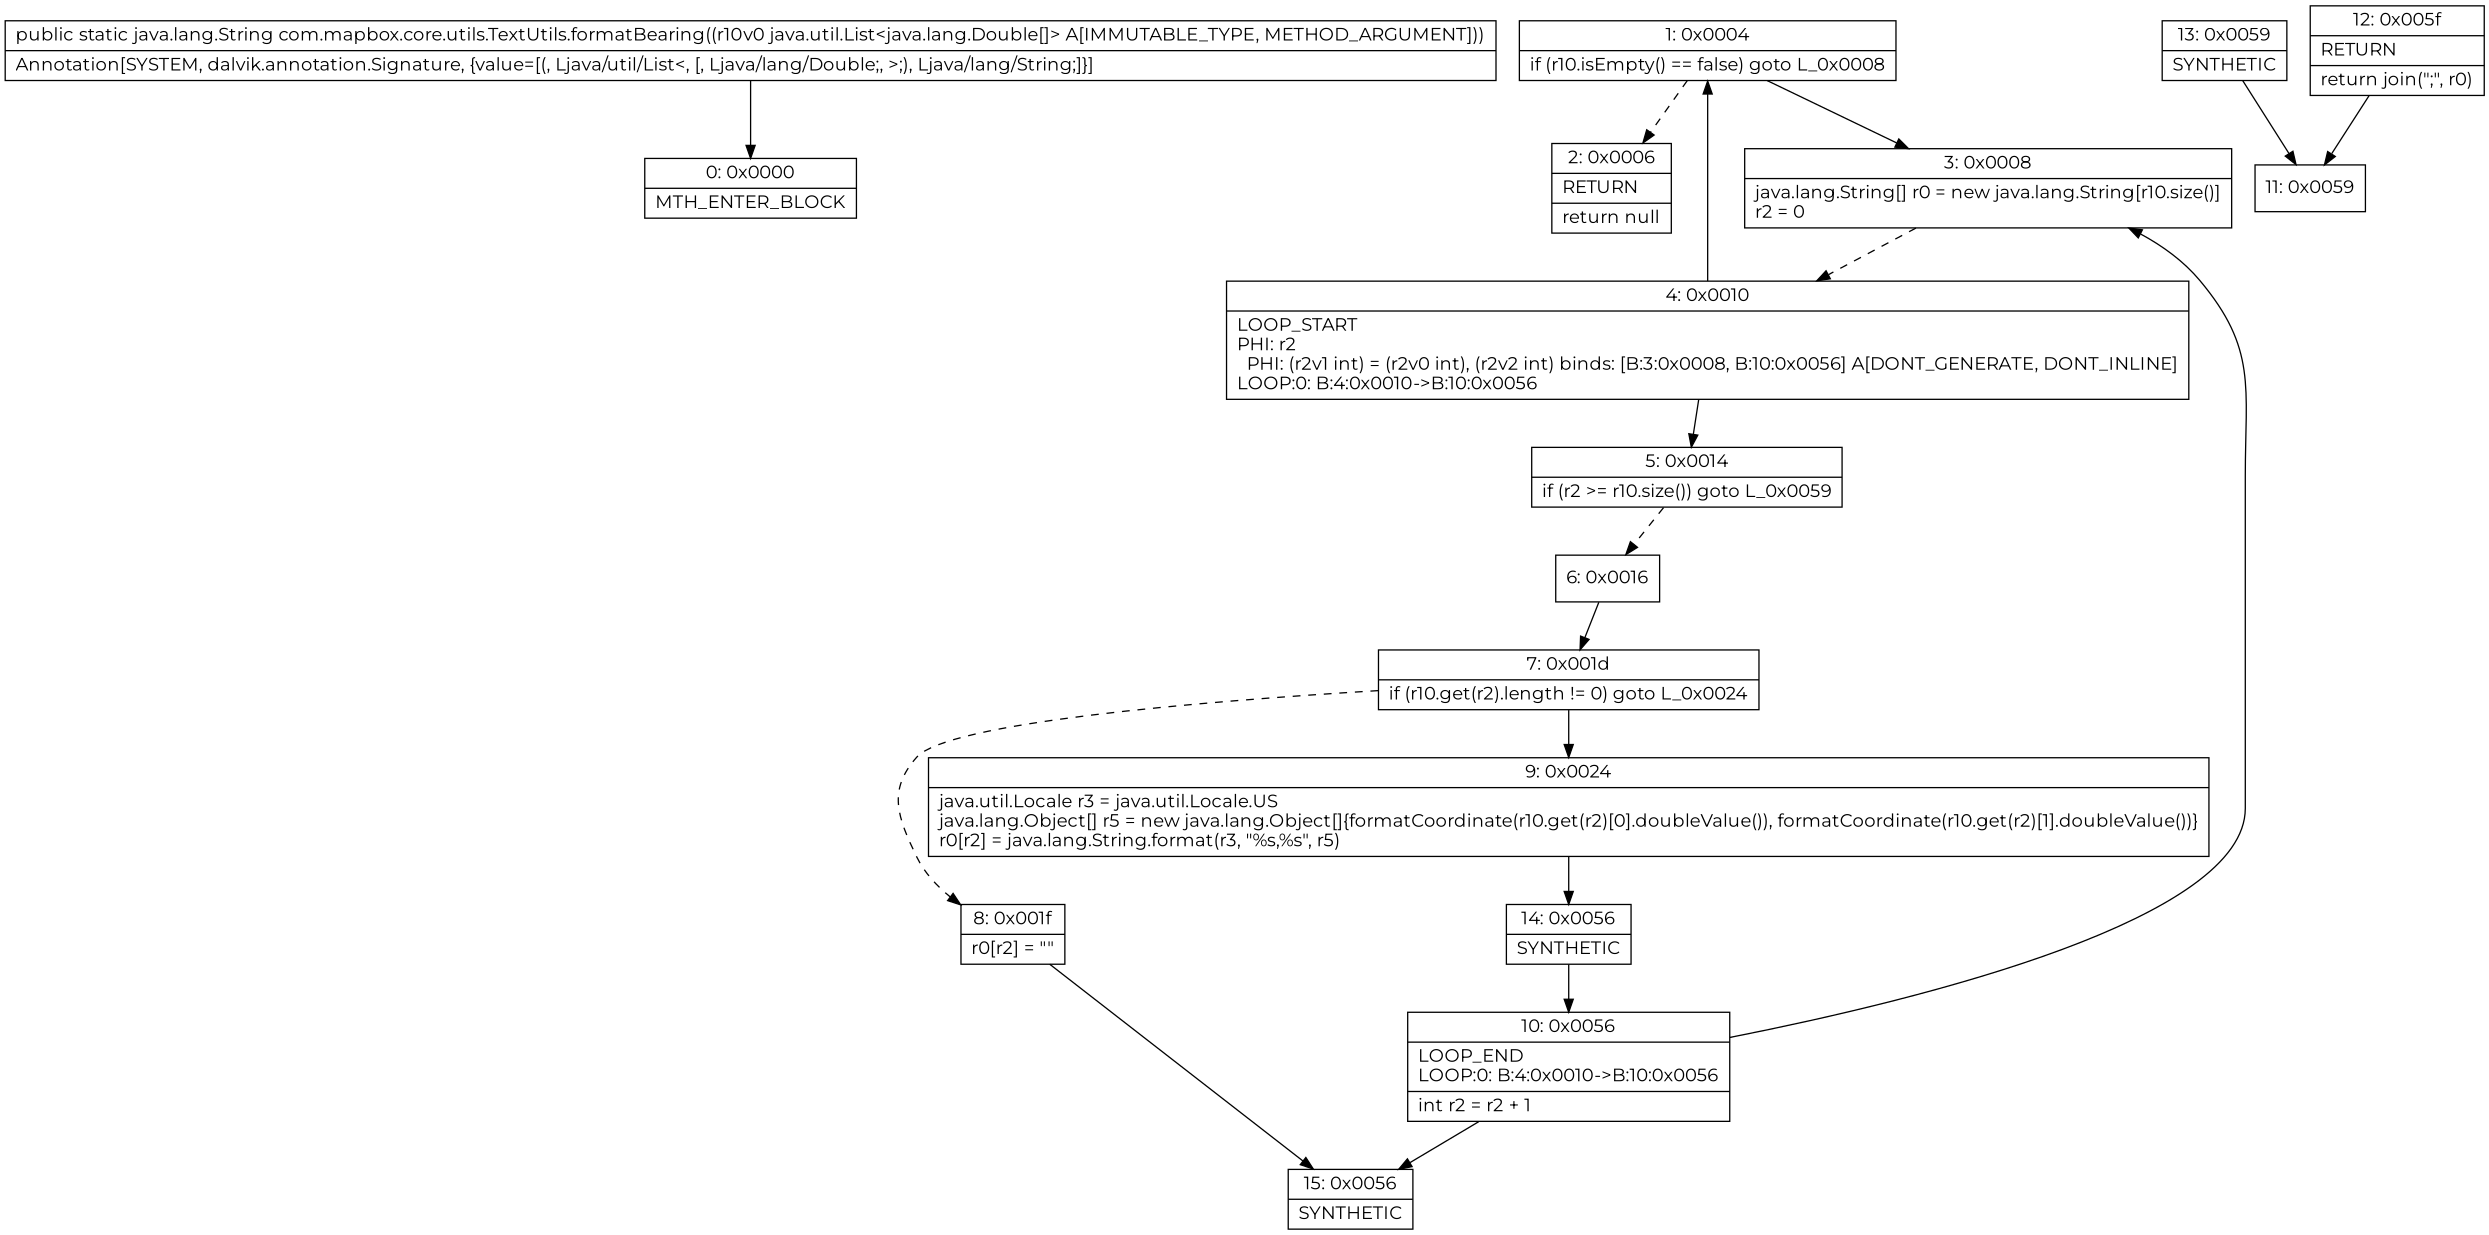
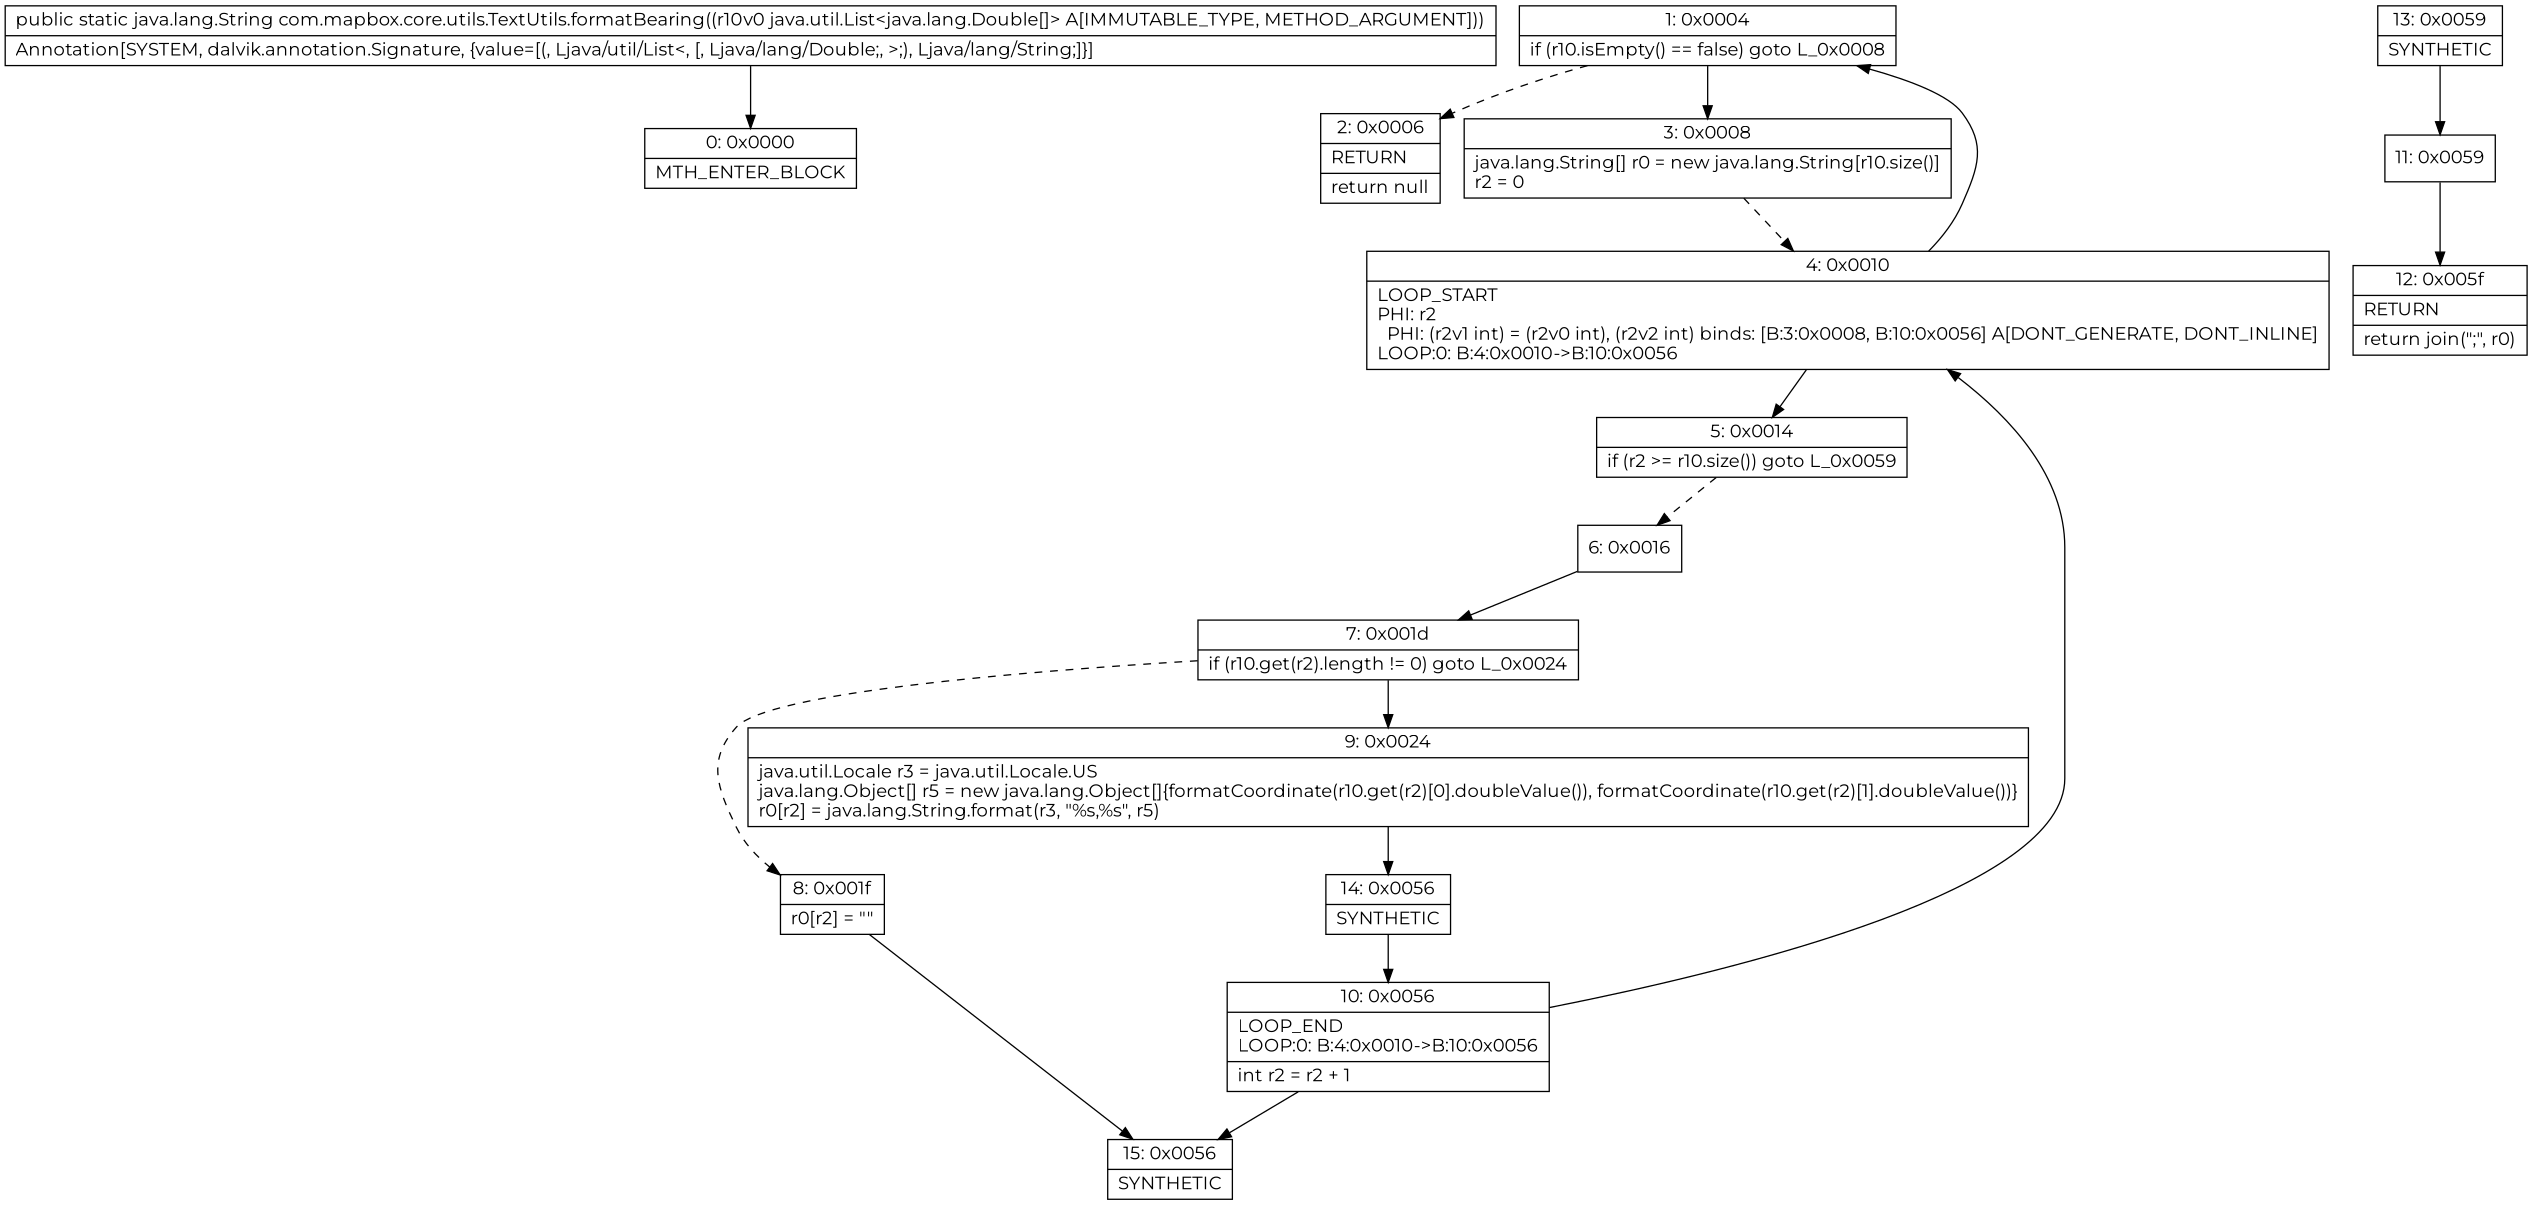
(2350, 125) -> (2440, 217)
(2245, 793) -> (2028, 840)
